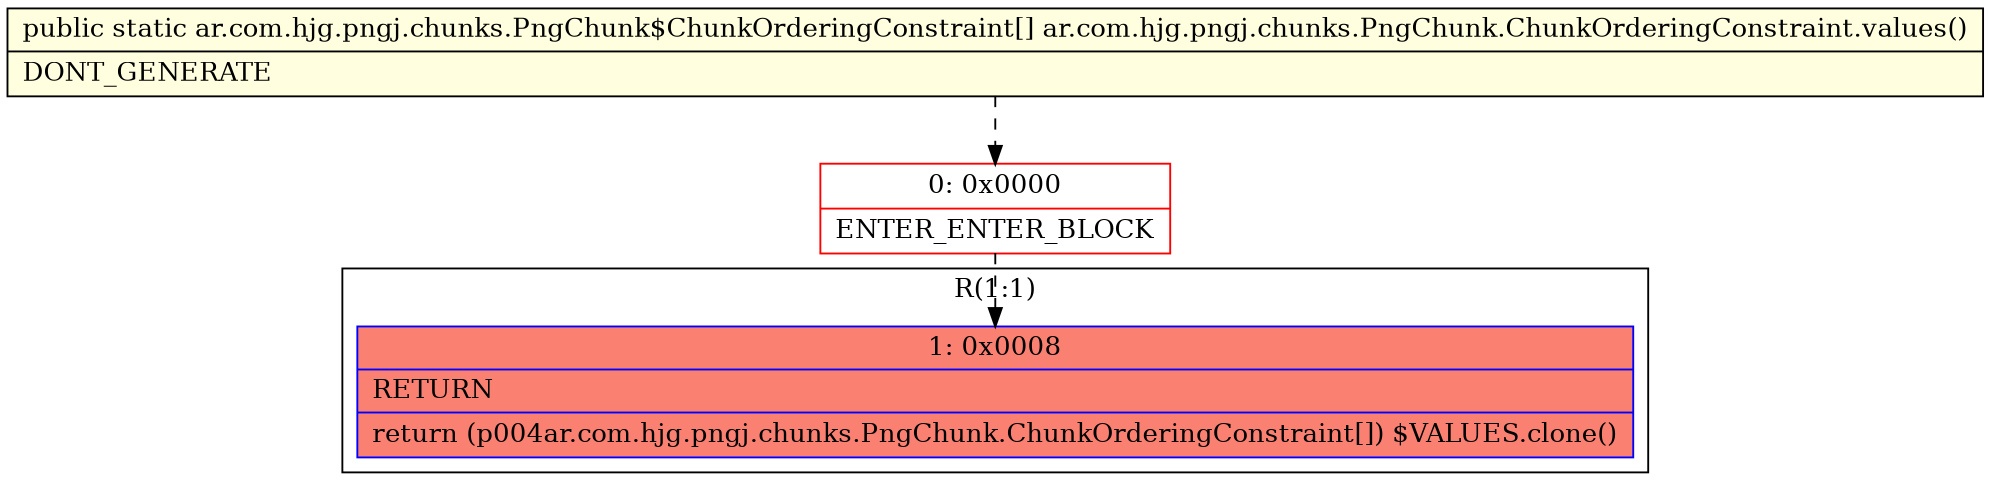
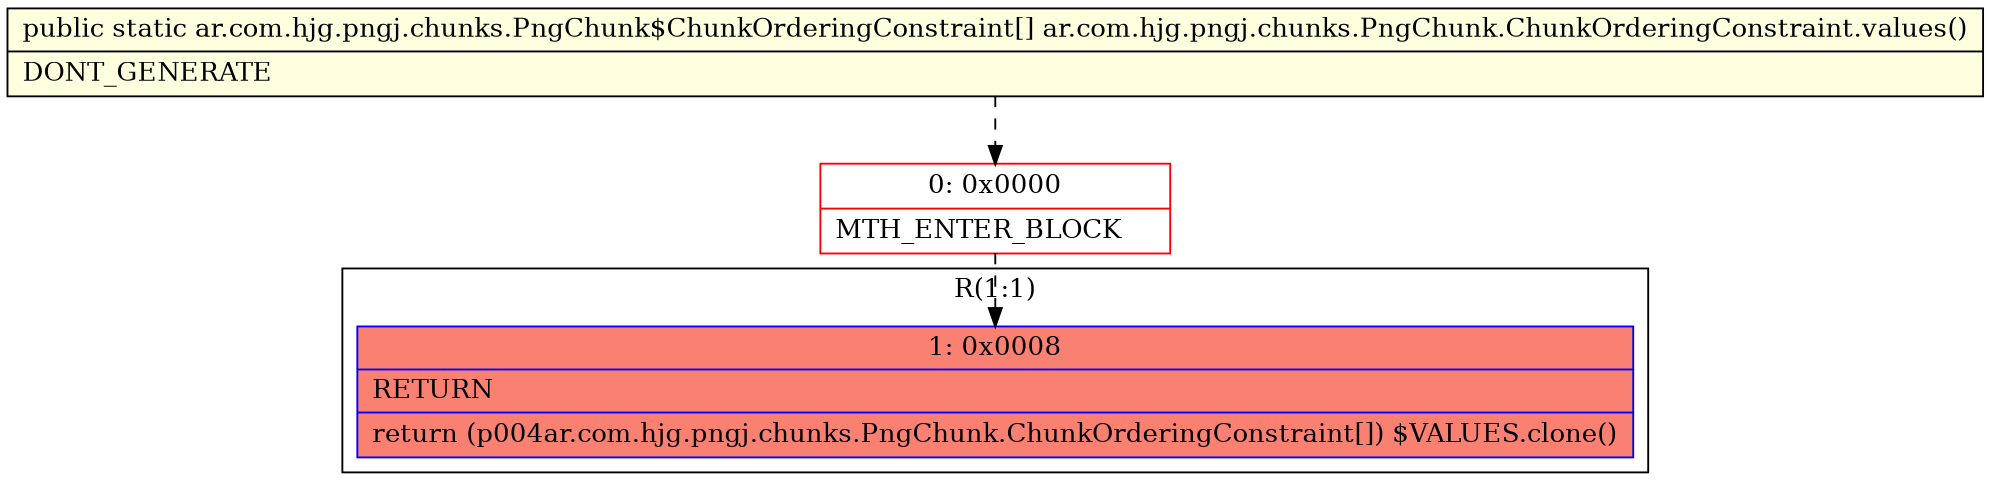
(995, 230) -> (979, 230)
